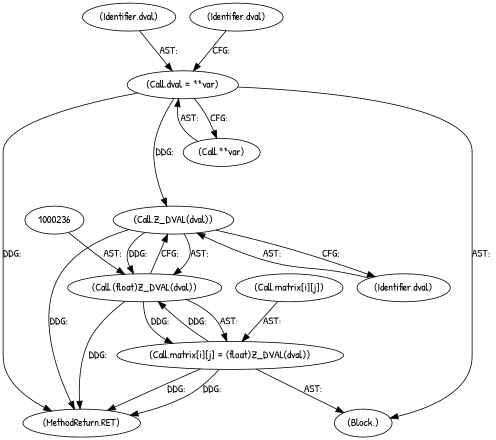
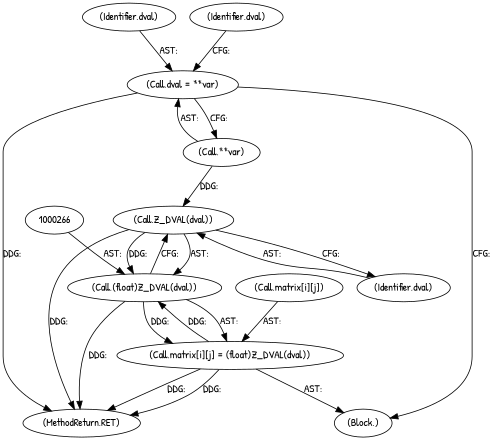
(154, 147) -> (200, 183)
(54, 220) -> (54, 220)
(483, 254) -> (483, 254)
